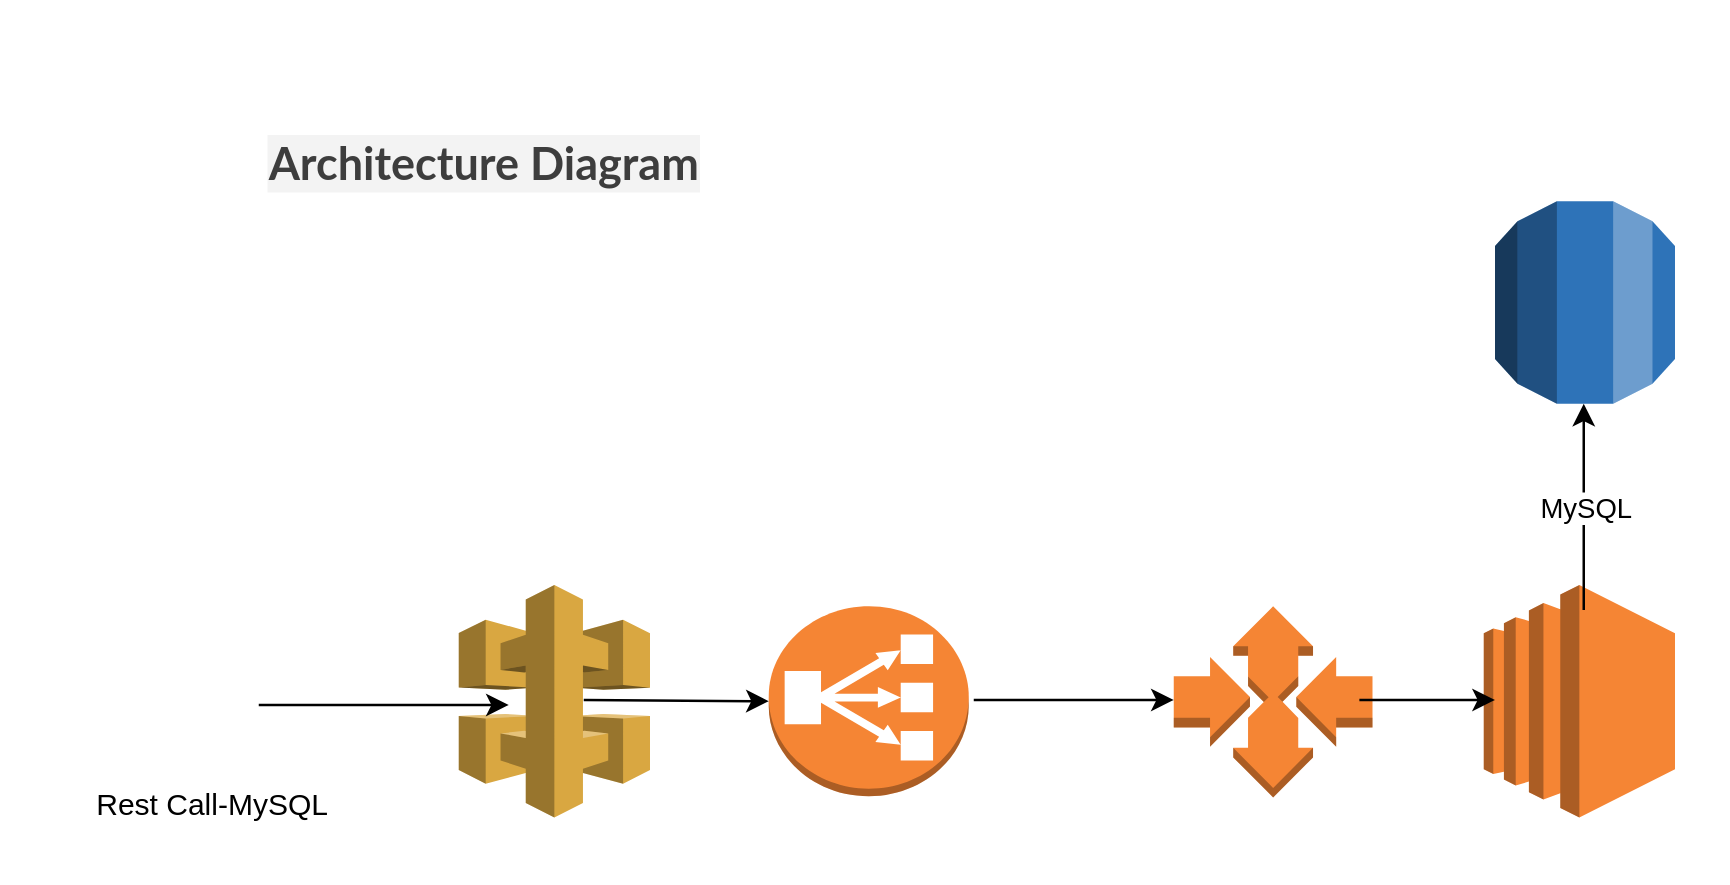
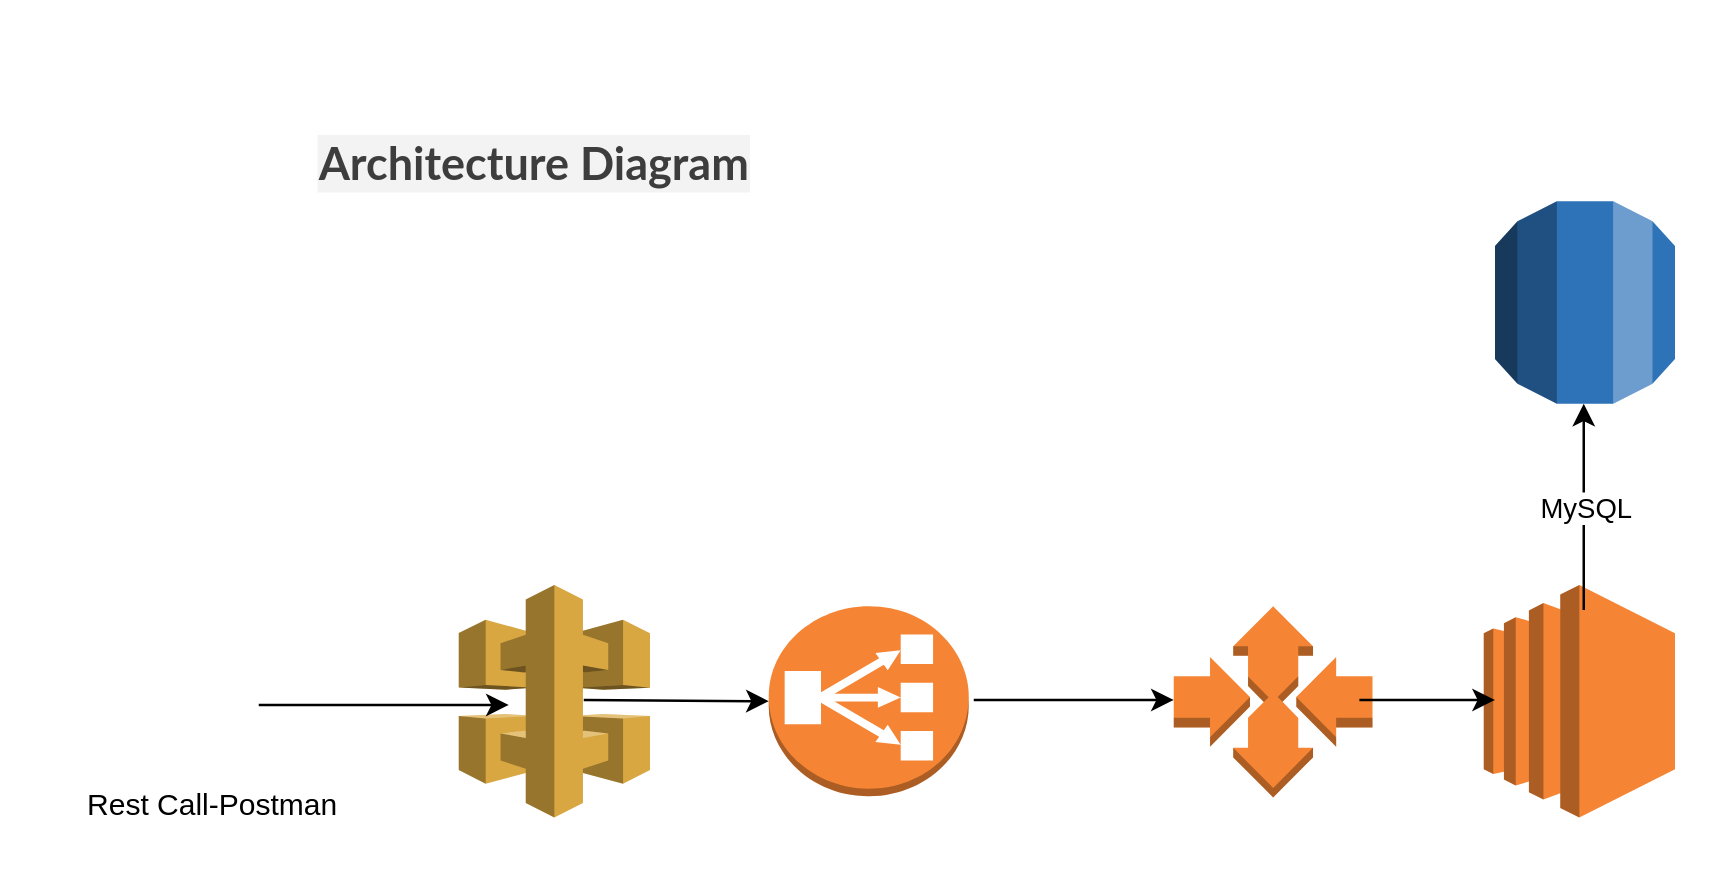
(484, 164) -> (534, 164)
(218, 806) -> (218, 806)
